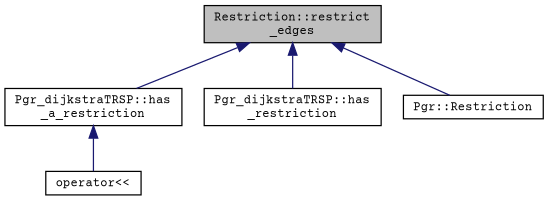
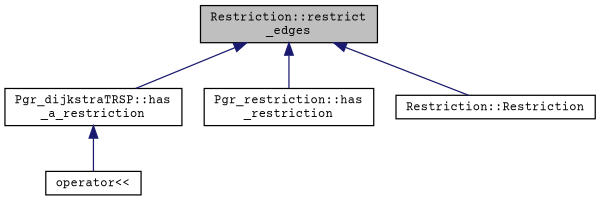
(293, 107) -> (289, 107)
(473, 107) -> (496, 107)
